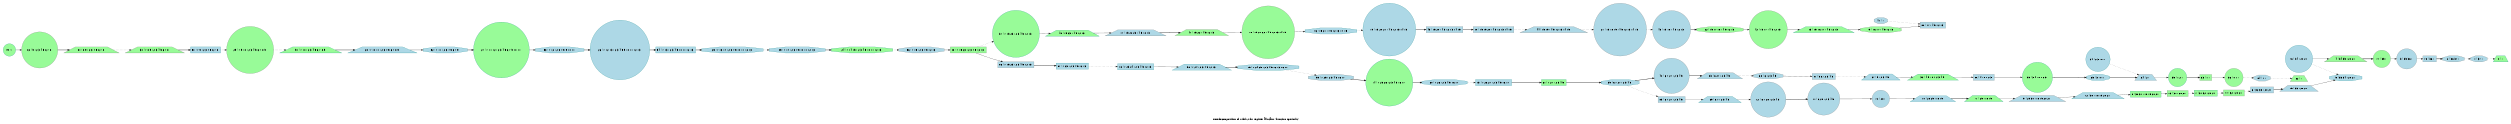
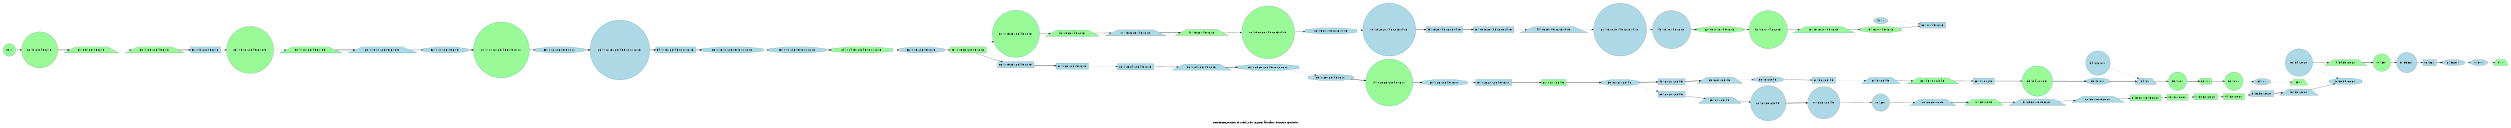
(1672, 76) -> (1672, 82)
